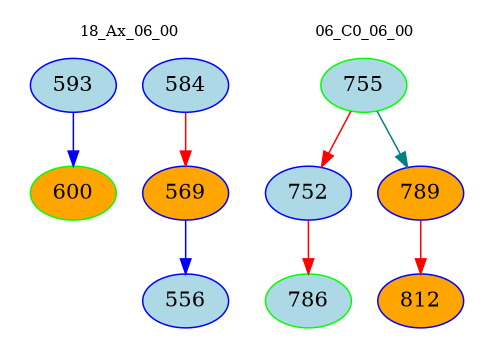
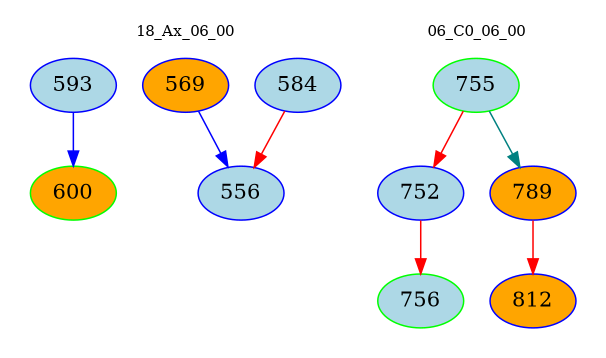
(186, 132) -> (273, 133)
(308, 301) -> (421, 301)
